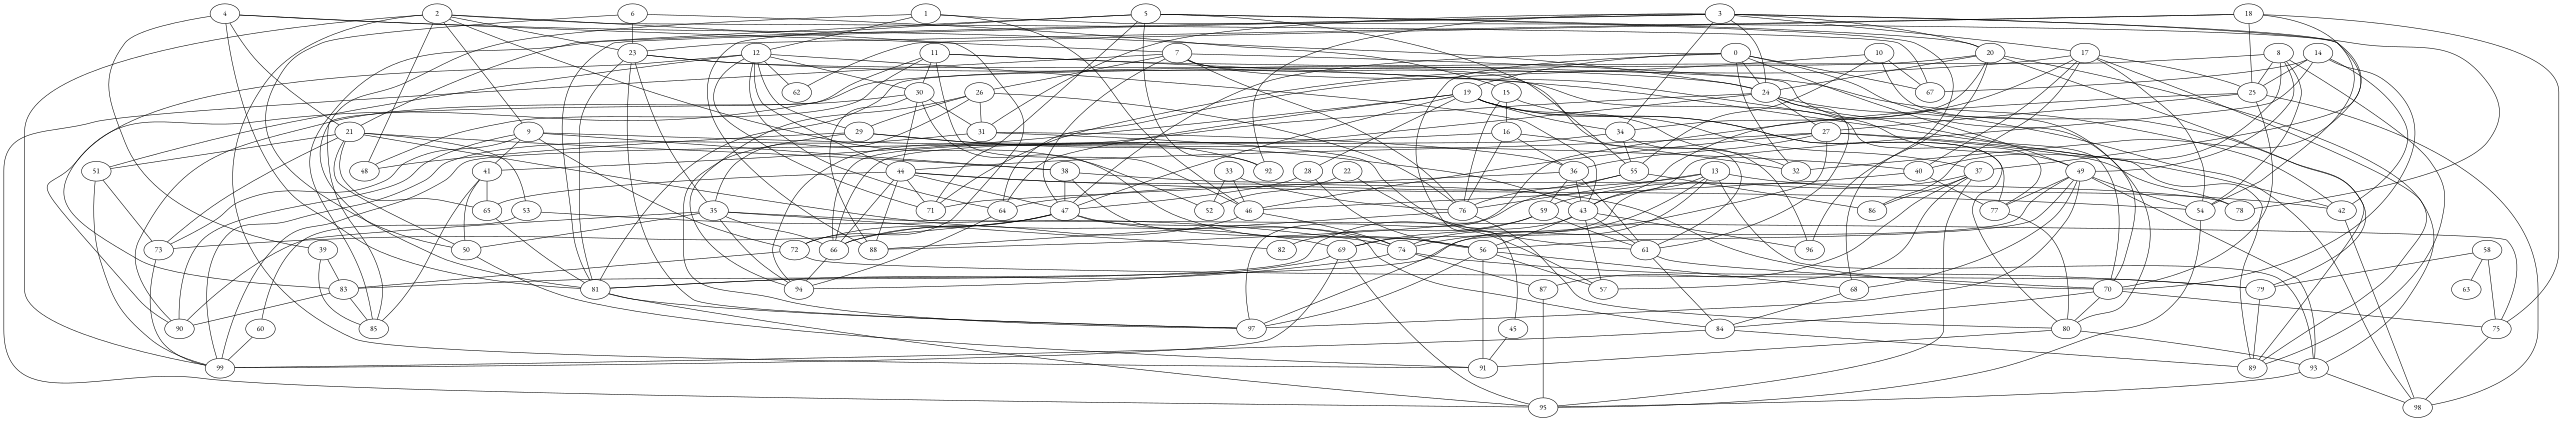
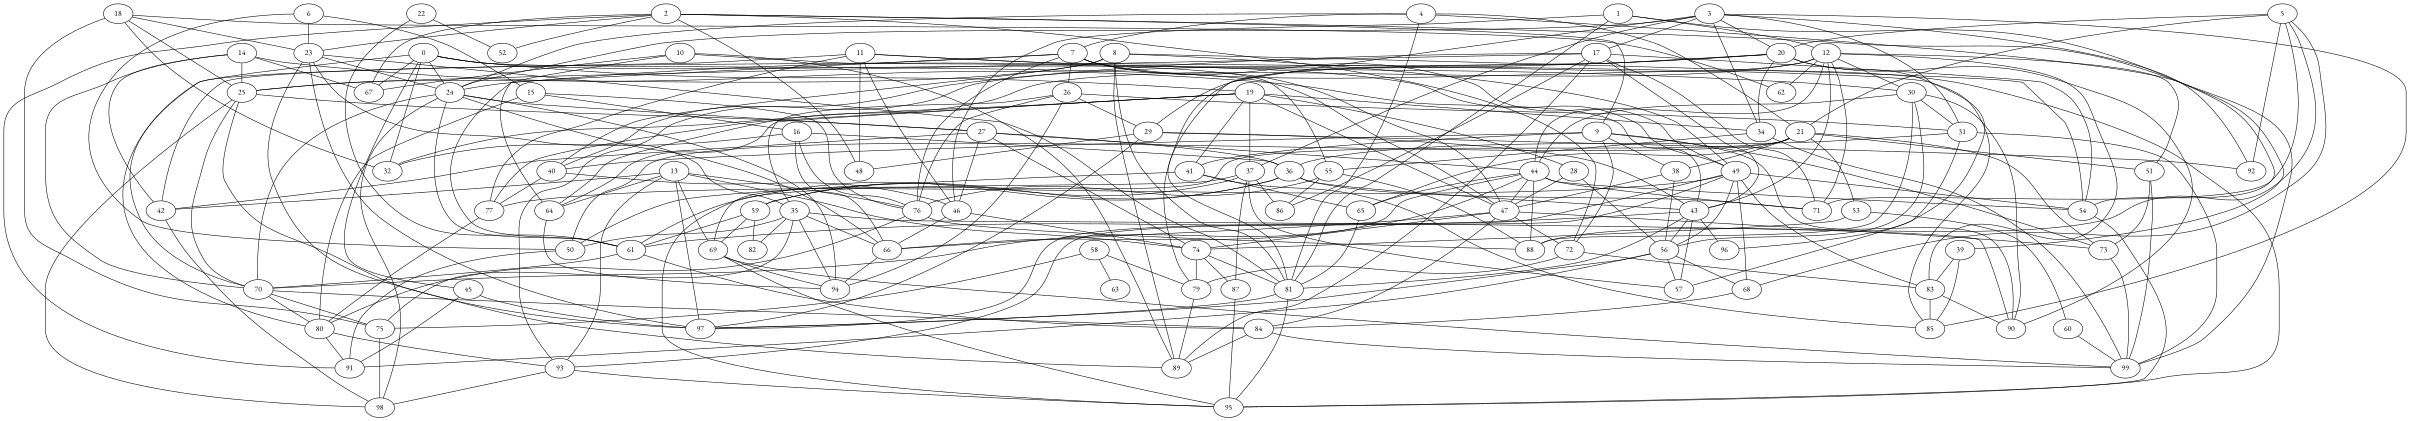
(1409, 44) -> none
(1764, 169) -> none
(1229, 171) -> none
(2240, 211) -> none
none -> (577, 317)
